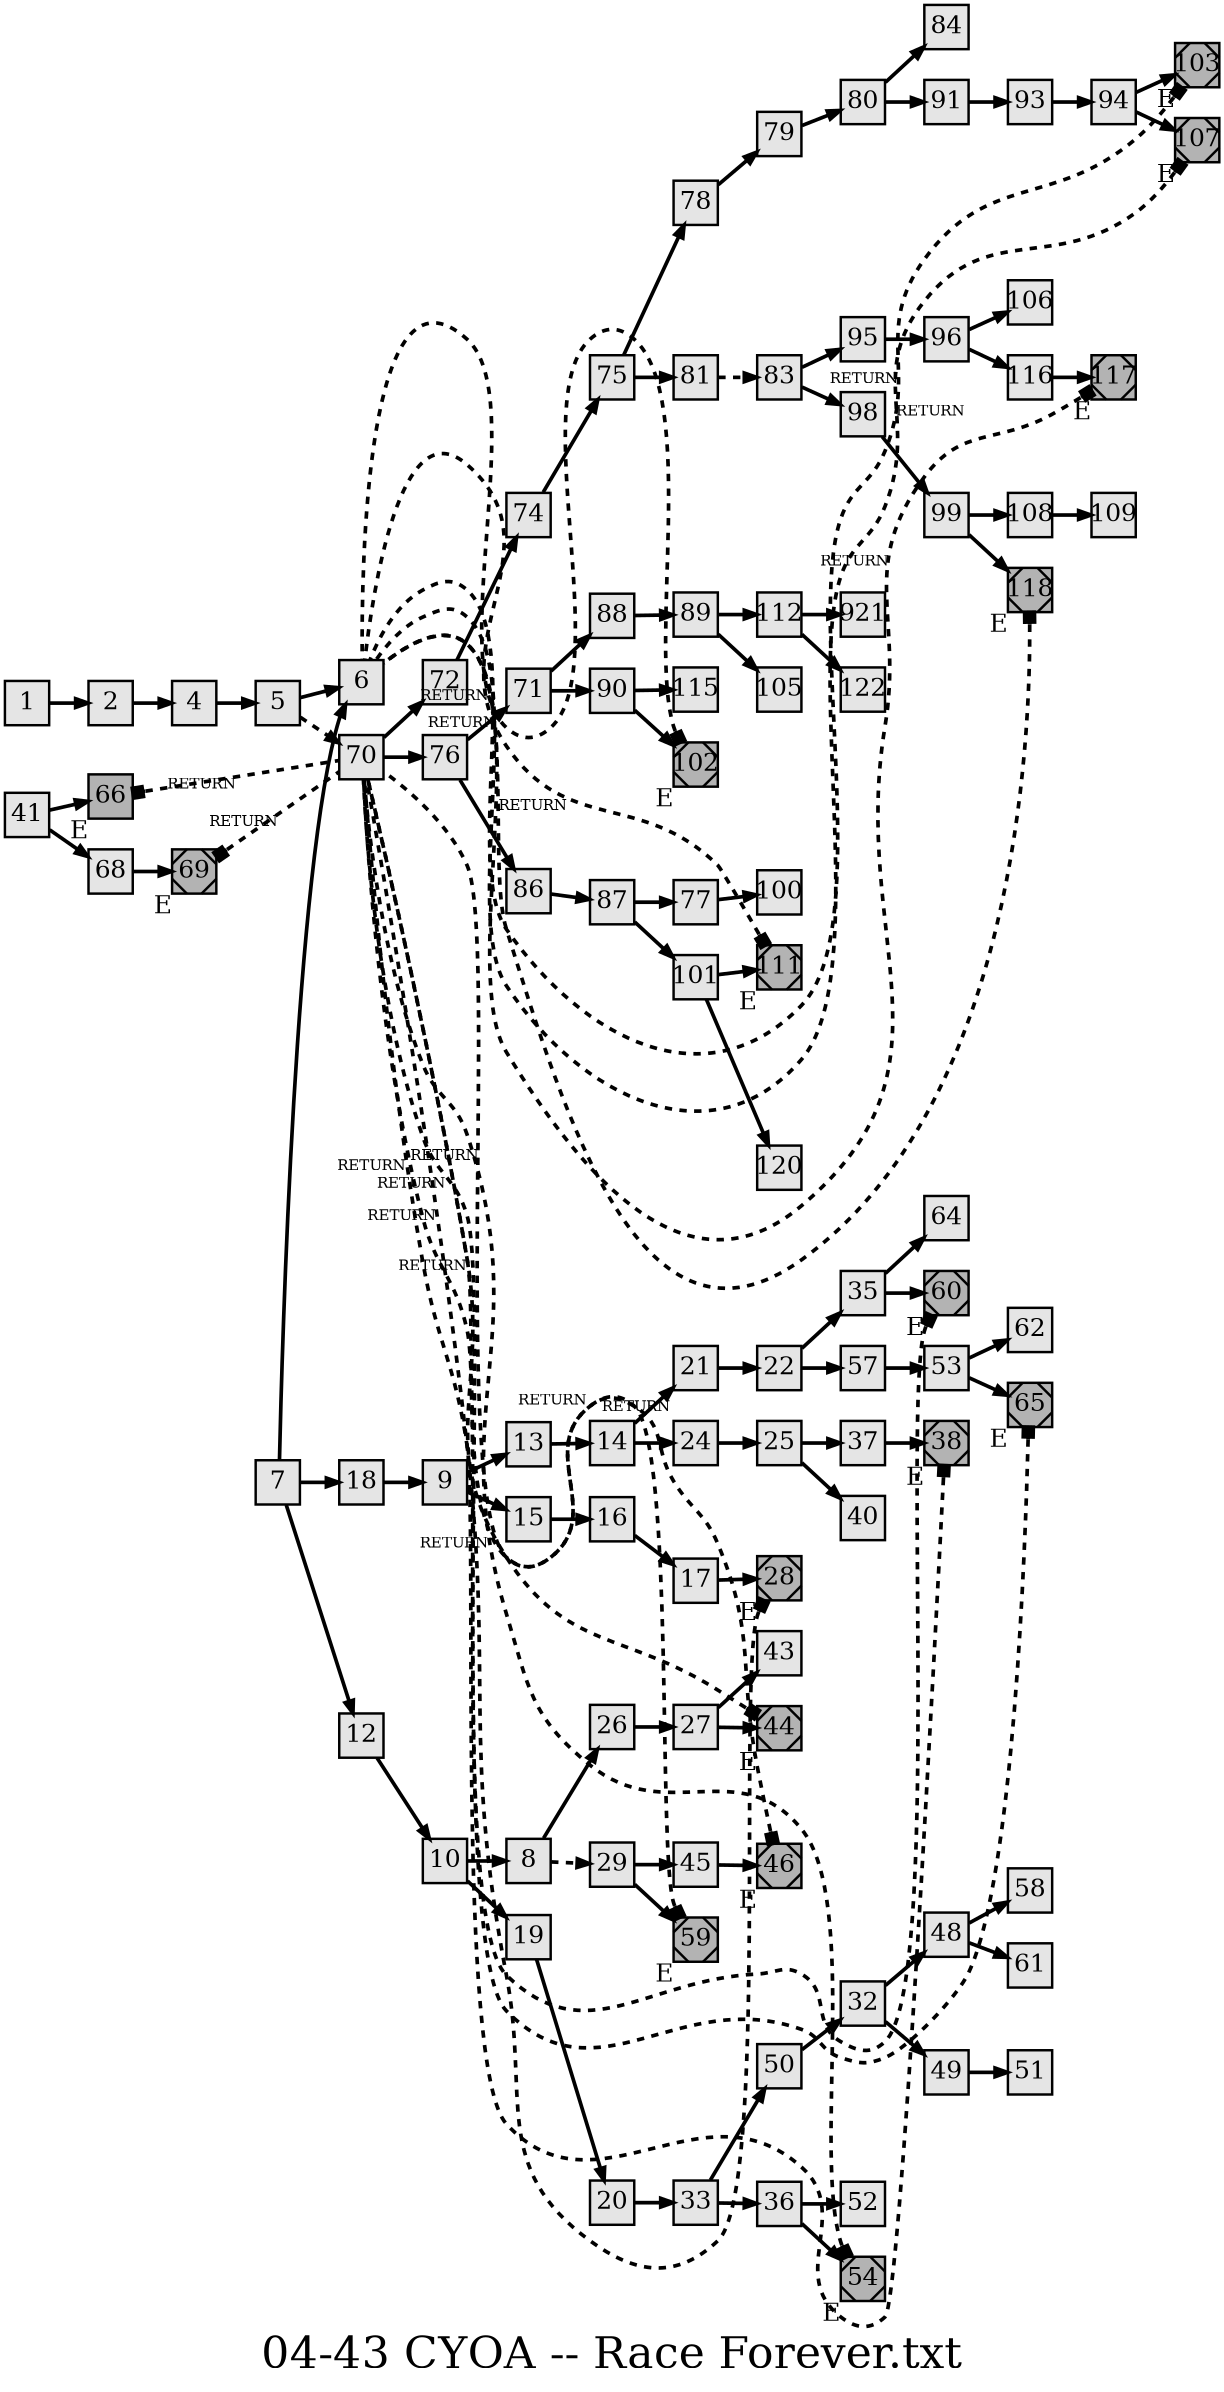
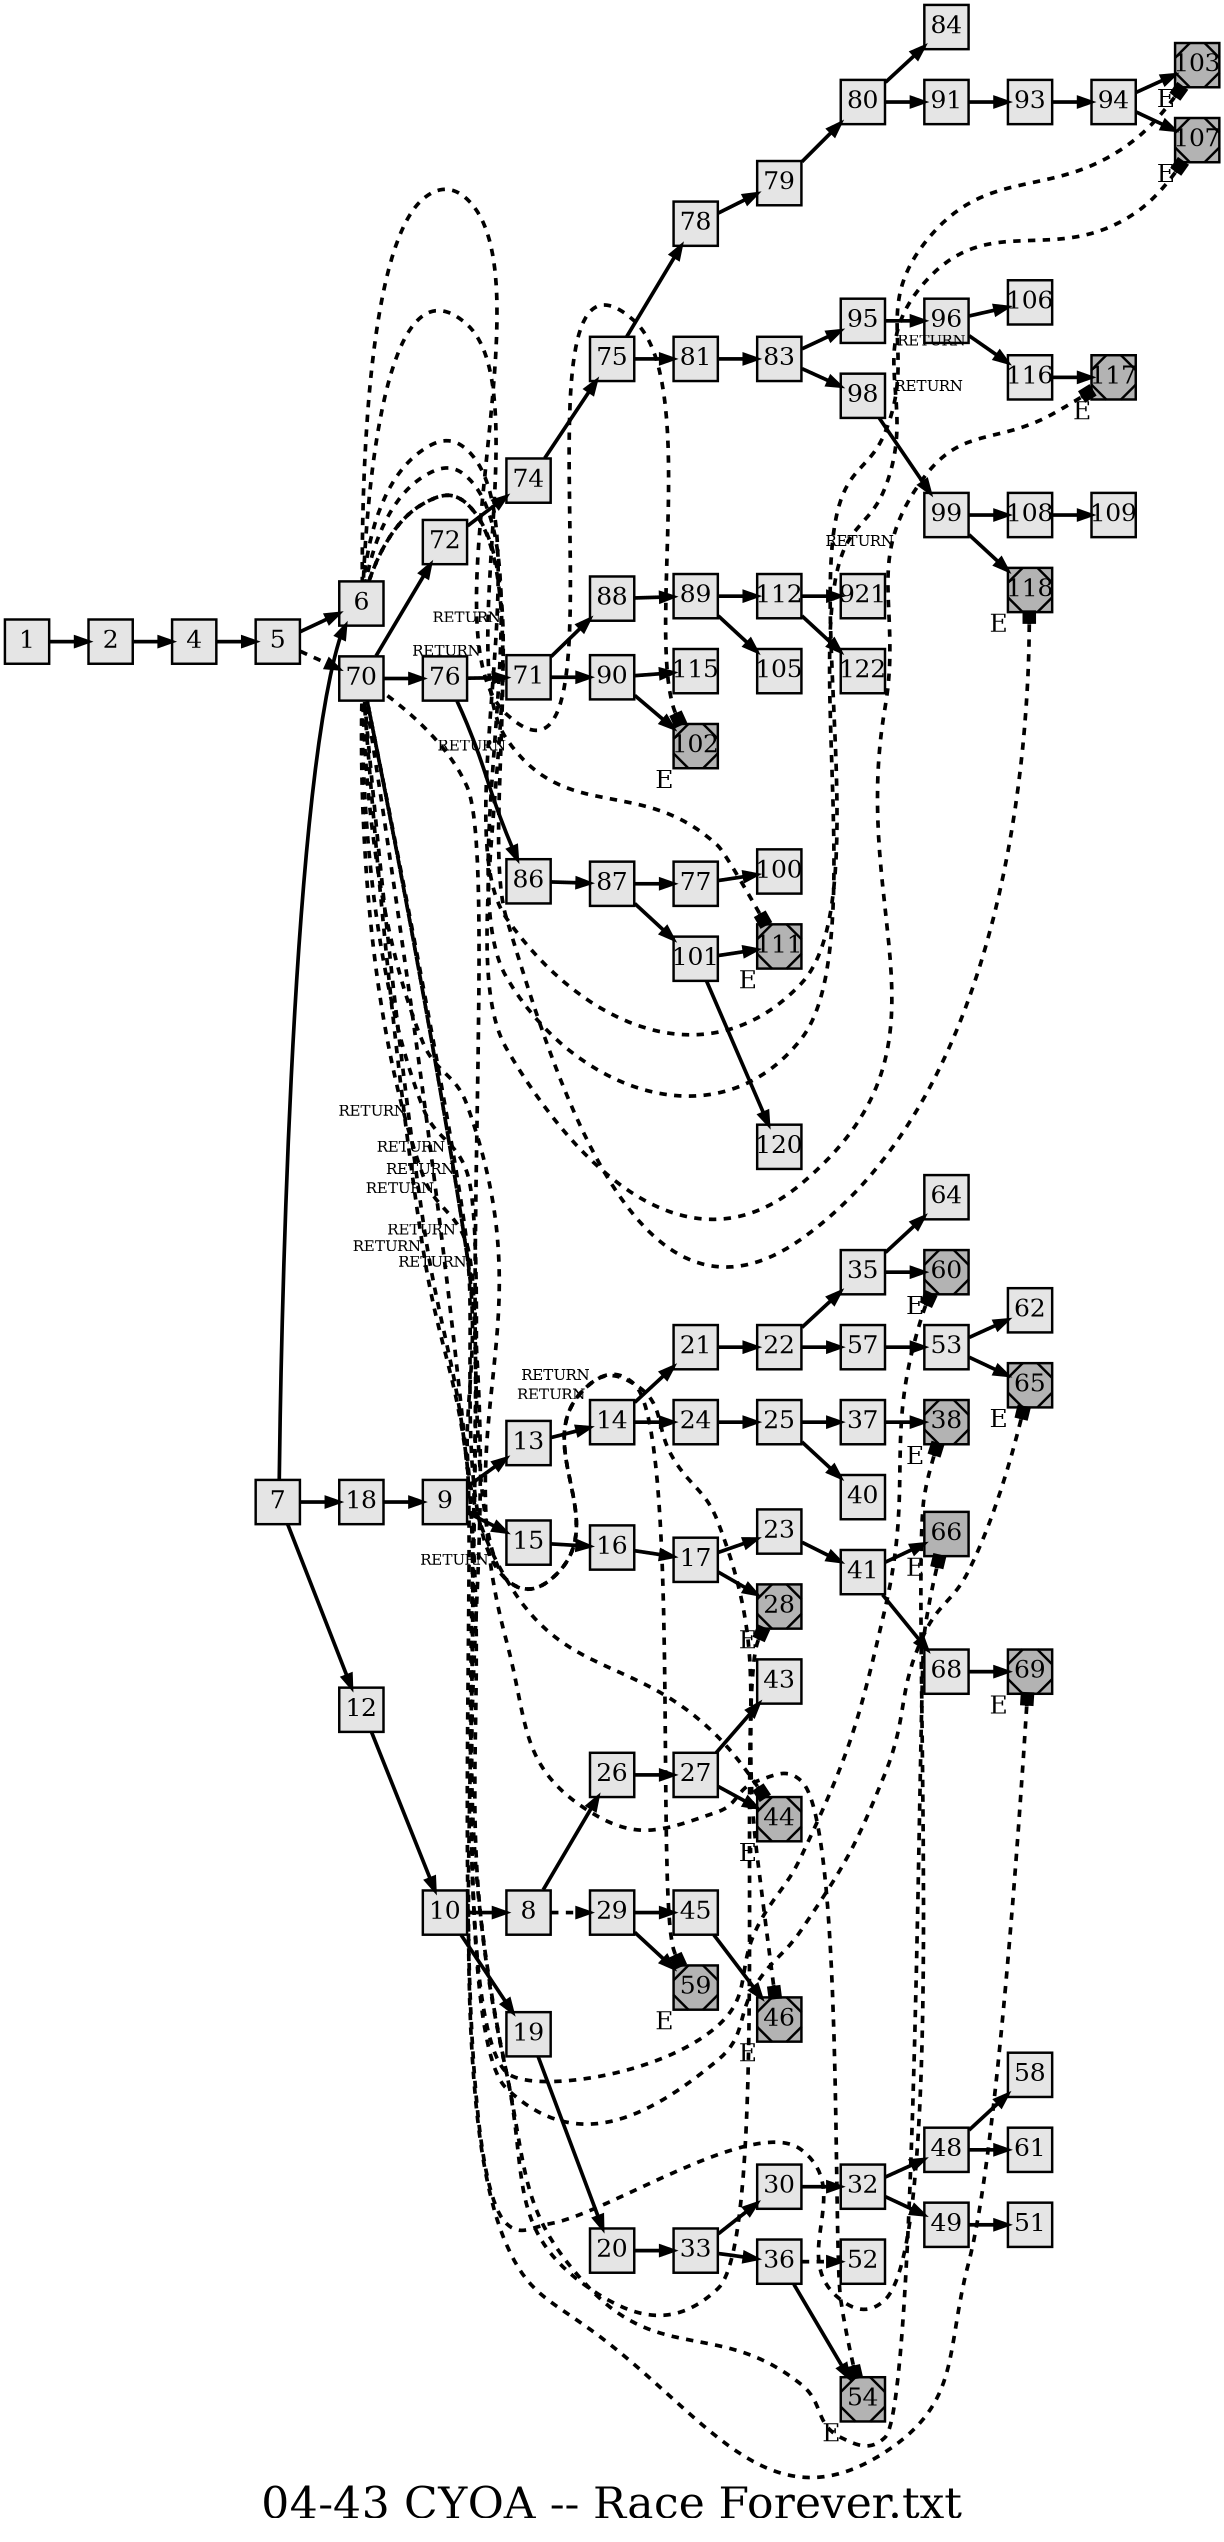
(731, 377) -> (731, 359)
none -> (779, 1532)
(779, 2066) -> (779, 2187)
(814, 2204) -> (812, 2262)
